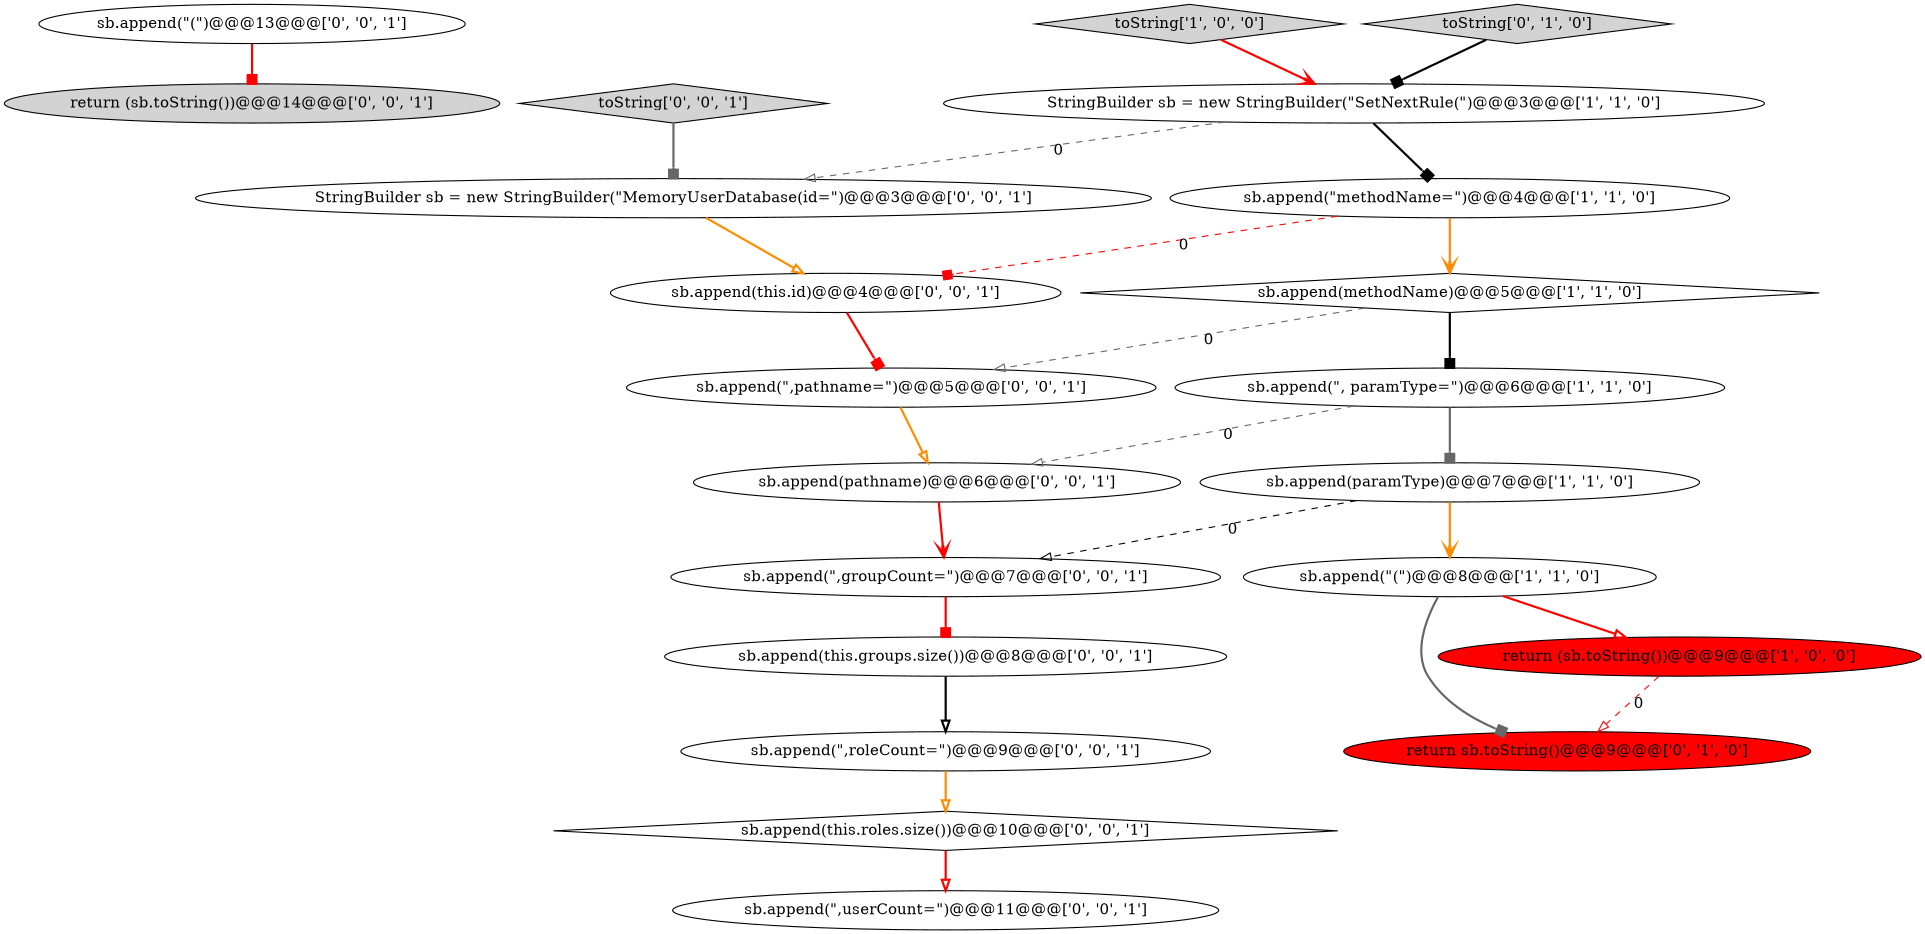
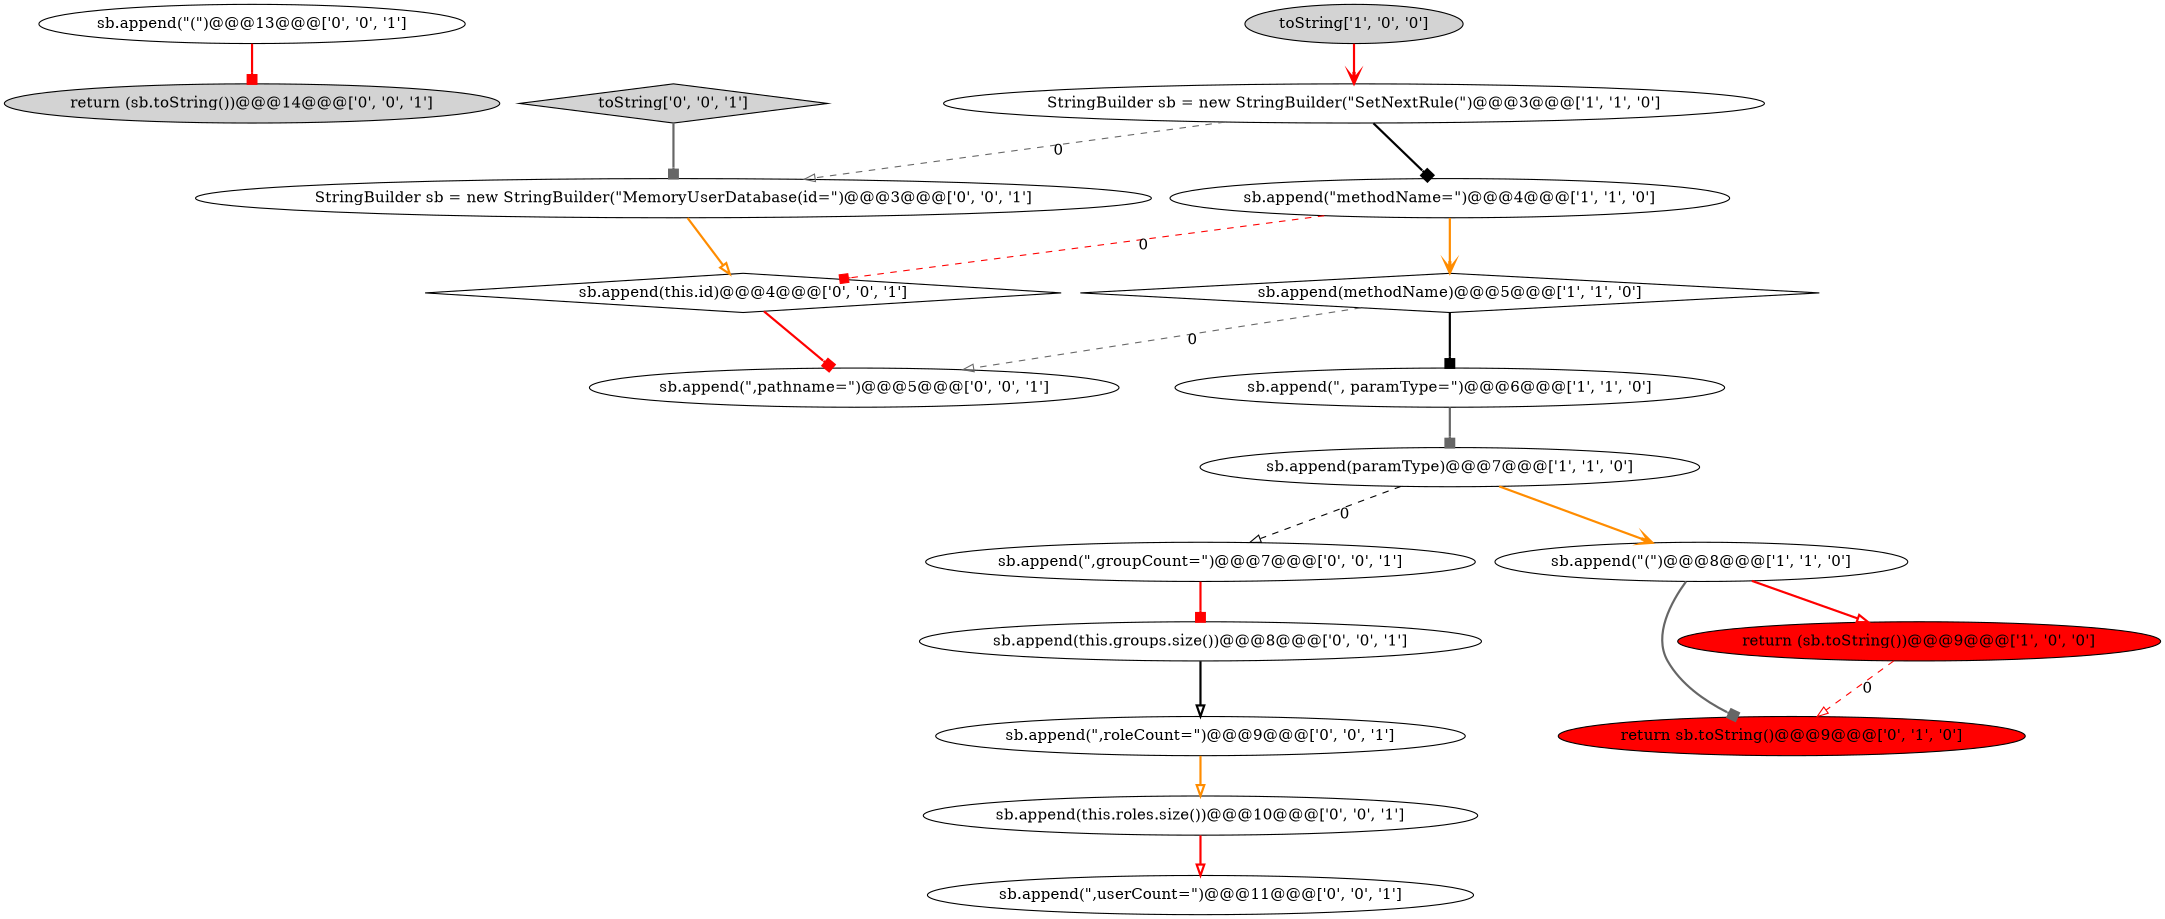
(1190, 24) -> (1354, 24)
(1517, 24) -> none
(836, 293) -> (743, 293)
(937, 482) -> none
(946, 831) -> (1201, 816)
